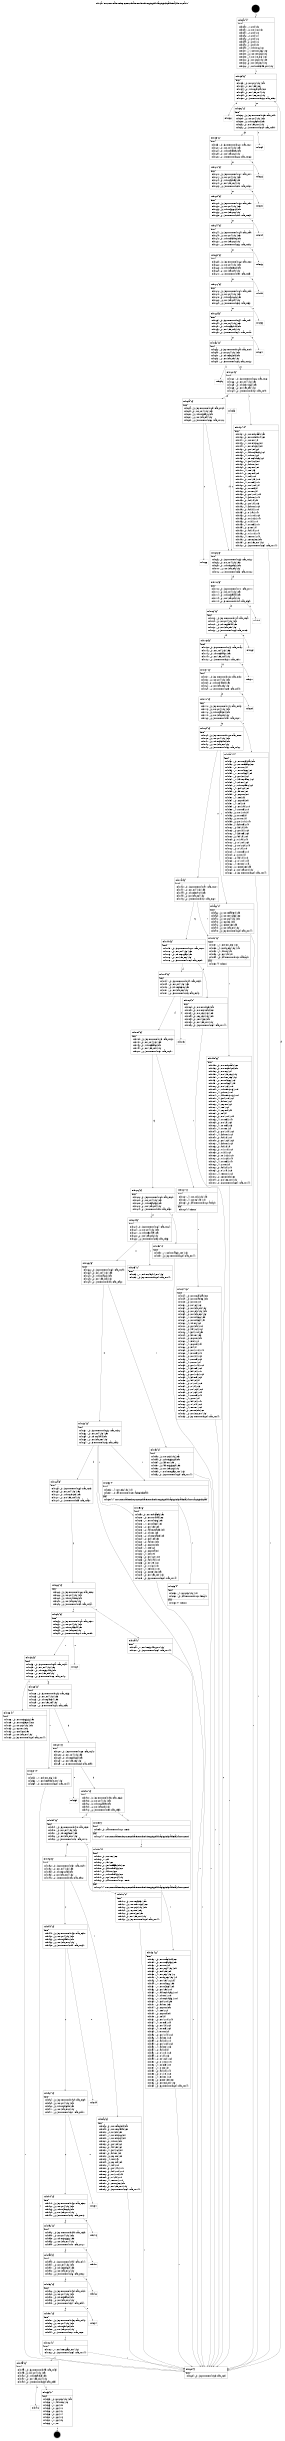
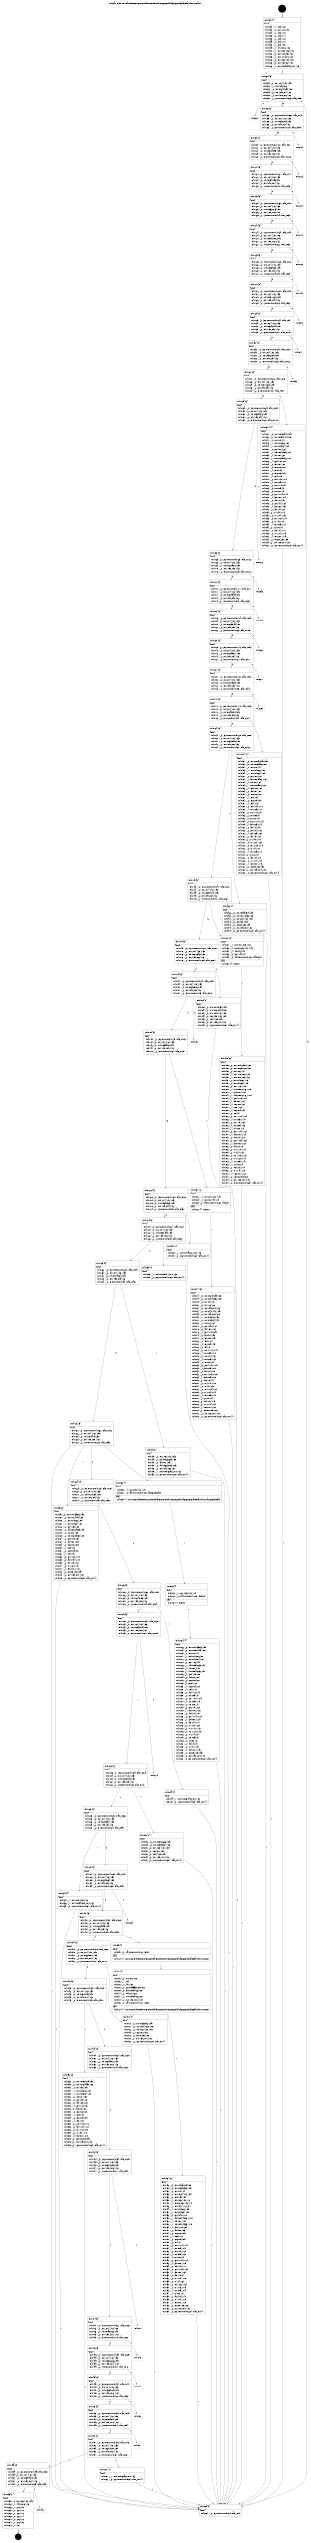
(231, 482) -> (255, 581)
none -> (197, 1700)
(93, 2103) -> none
(54, 2358) -> (69, 2460)
